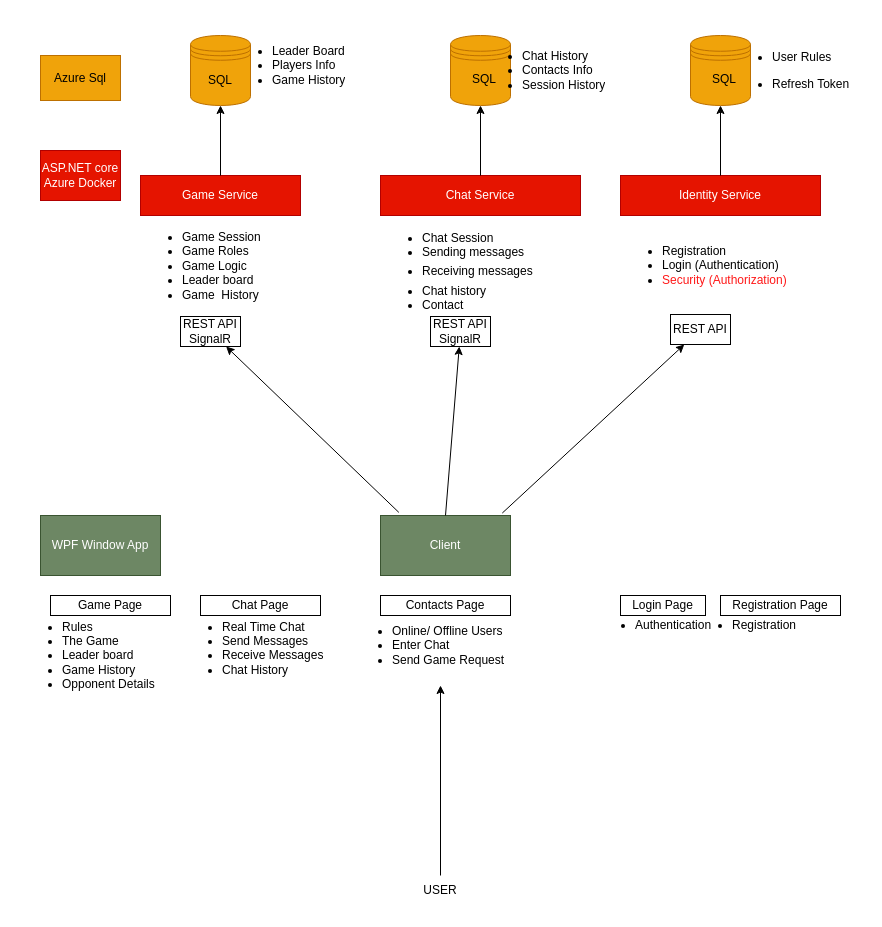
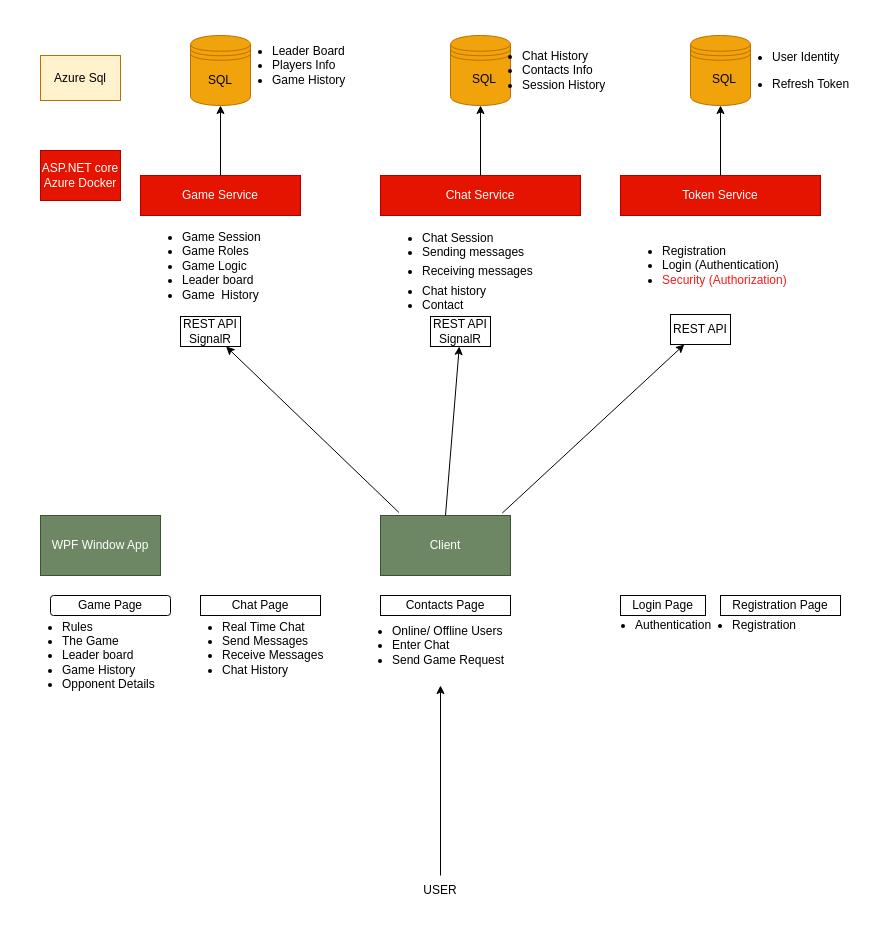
(775, 71) -> (775, 71)
(81, 78) -> (81, 78)
(721, 196) -> (721, 196)
(111, 606) -> (111, 606)
